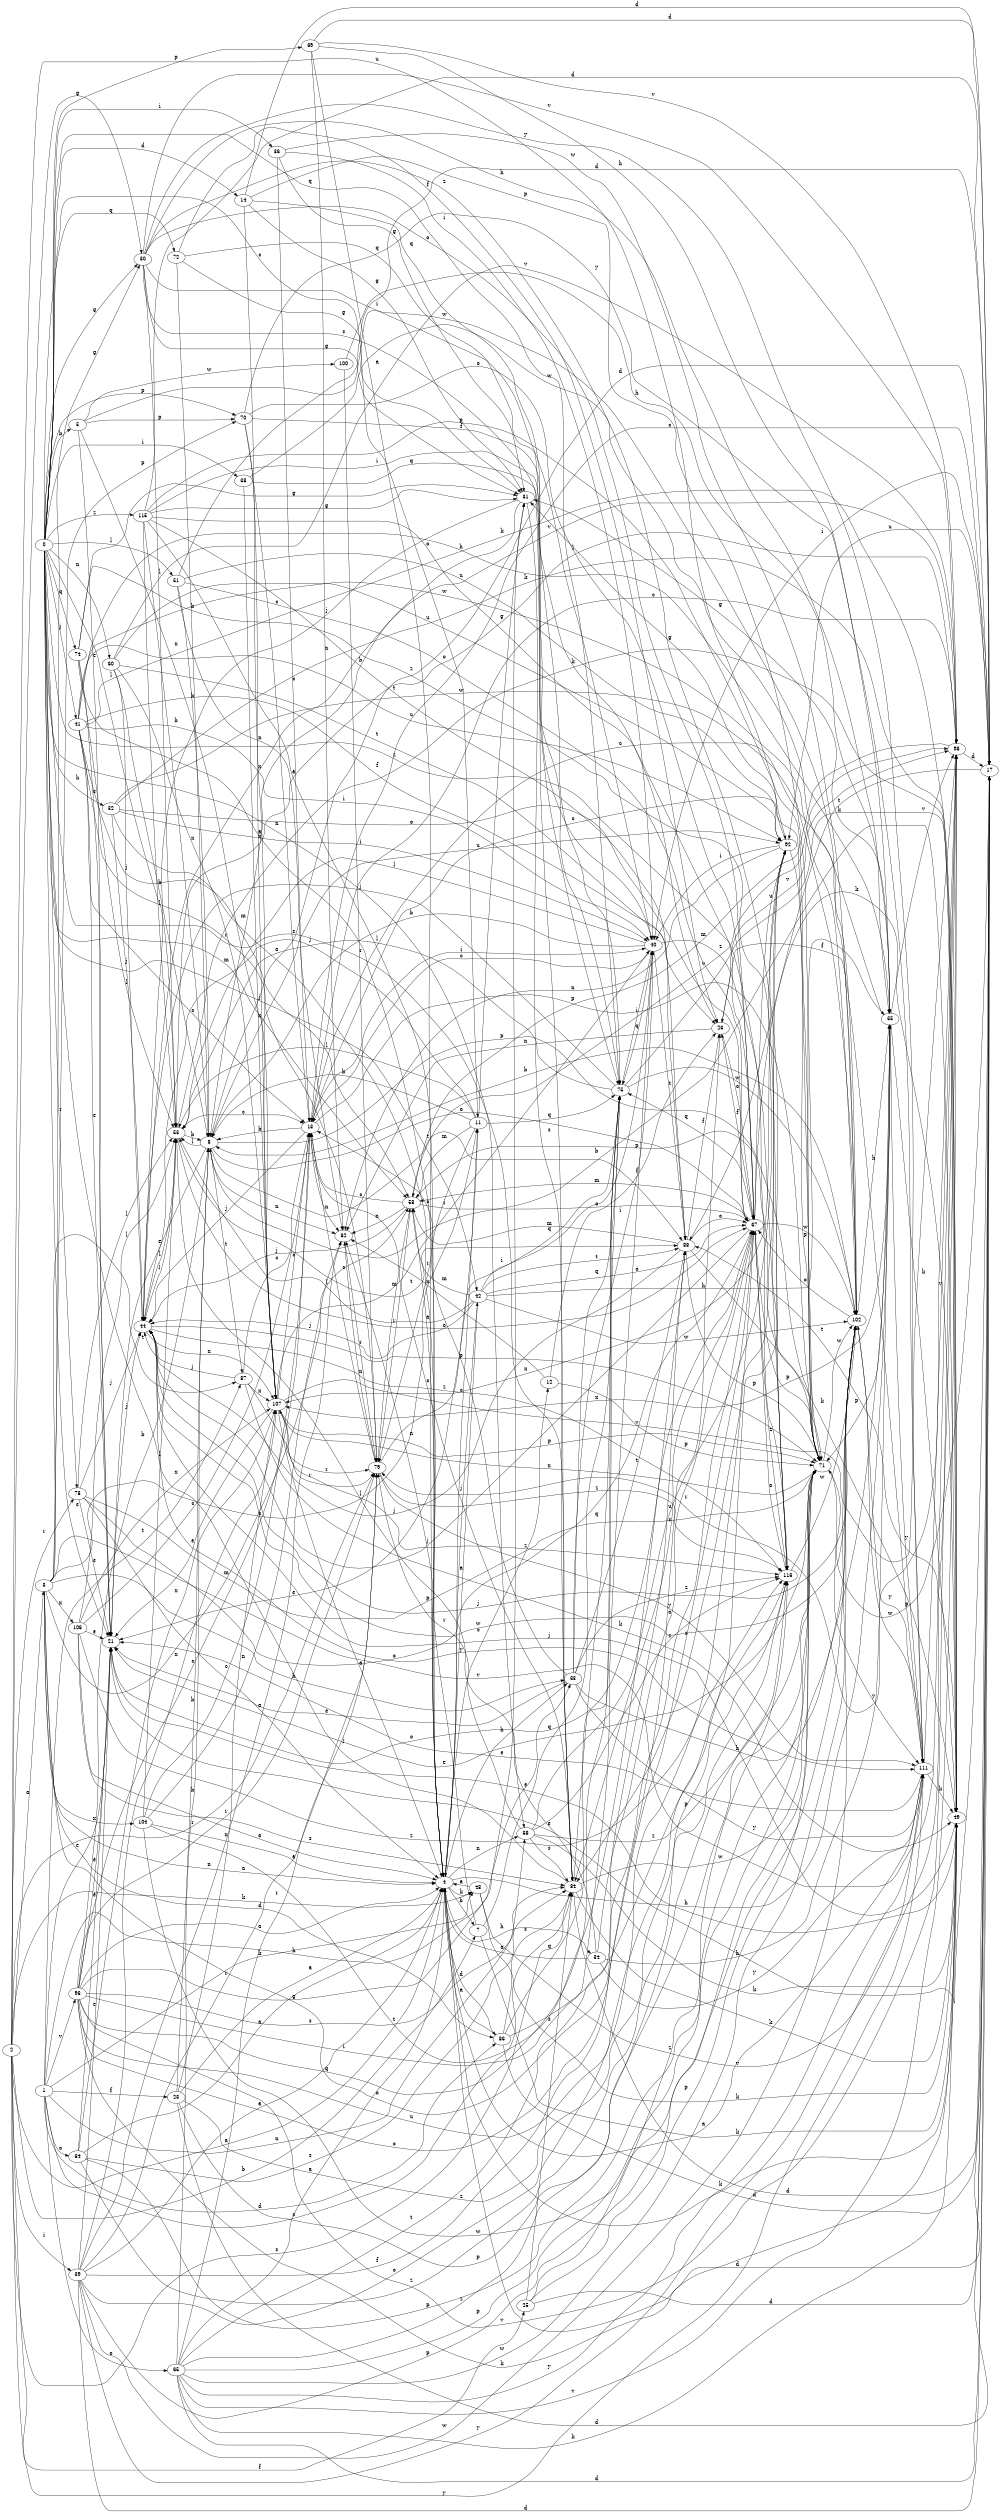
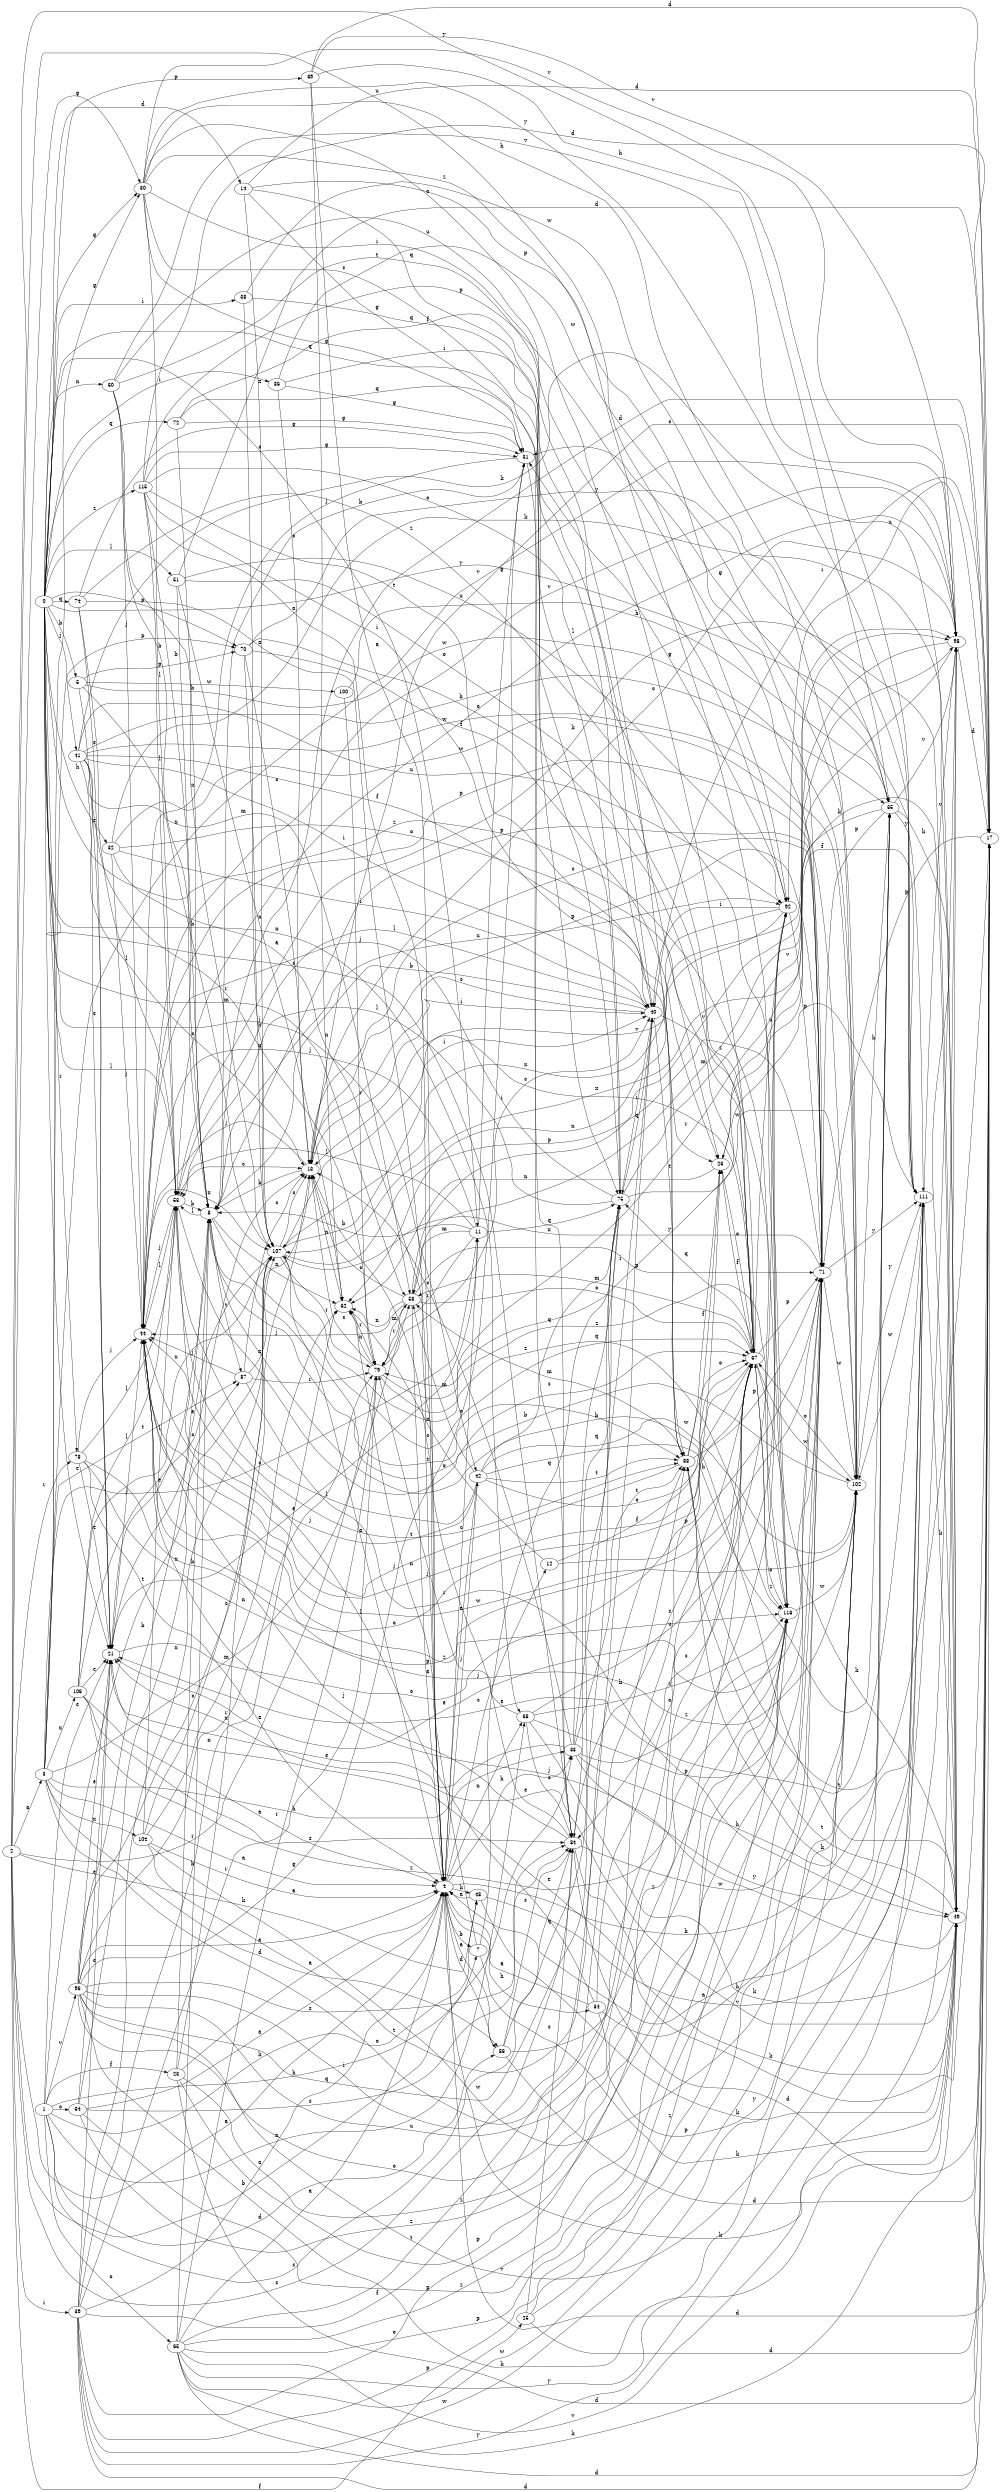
(562, 762) -> (596, 1097)
